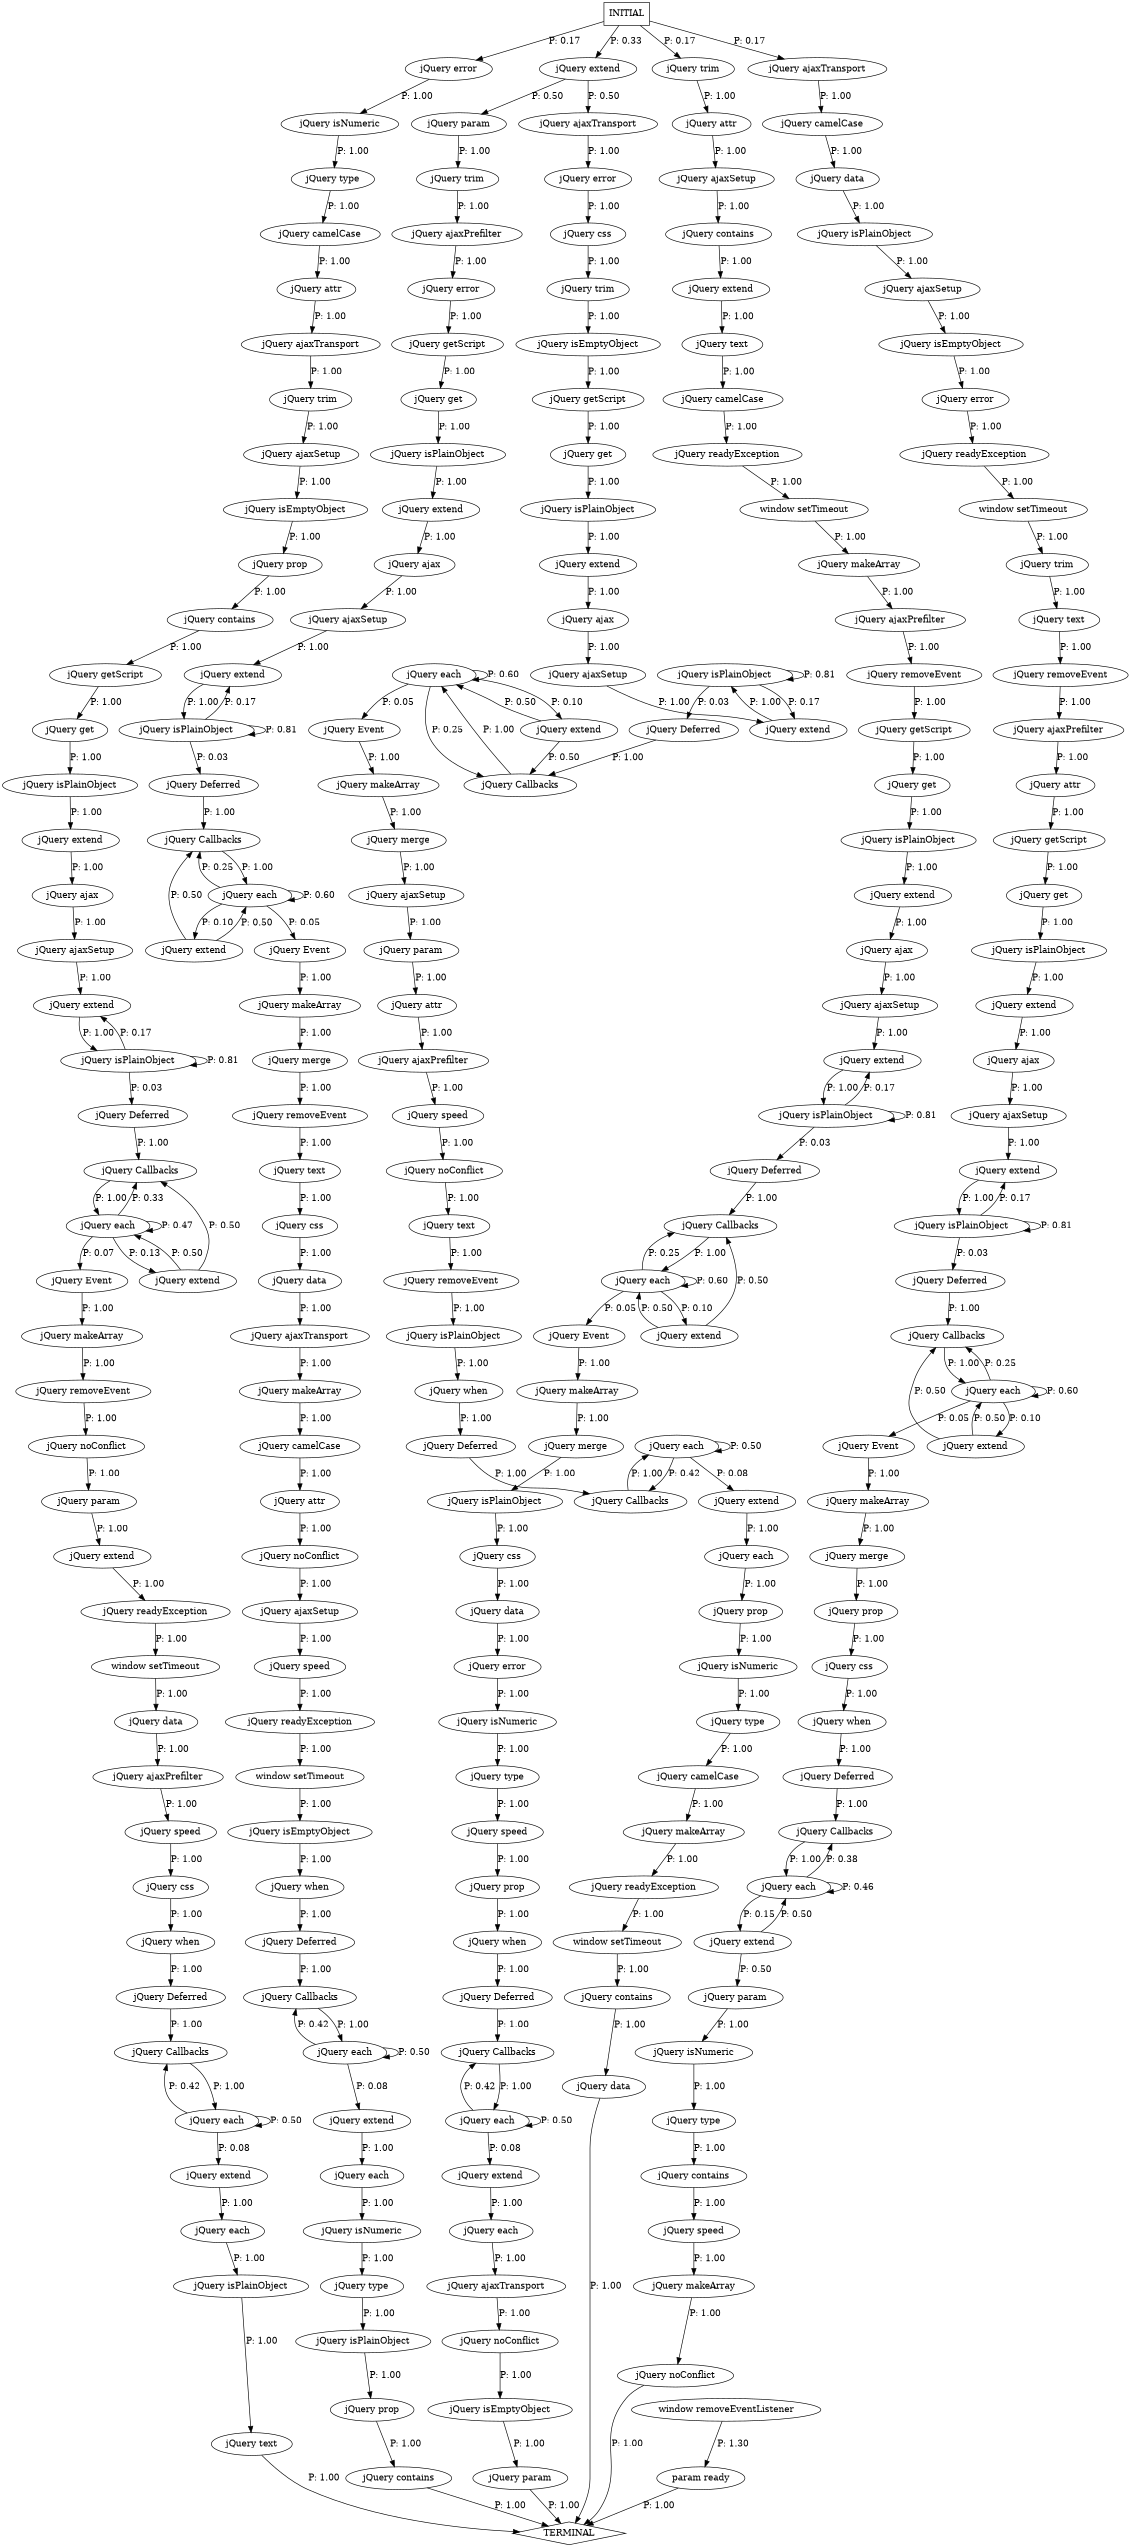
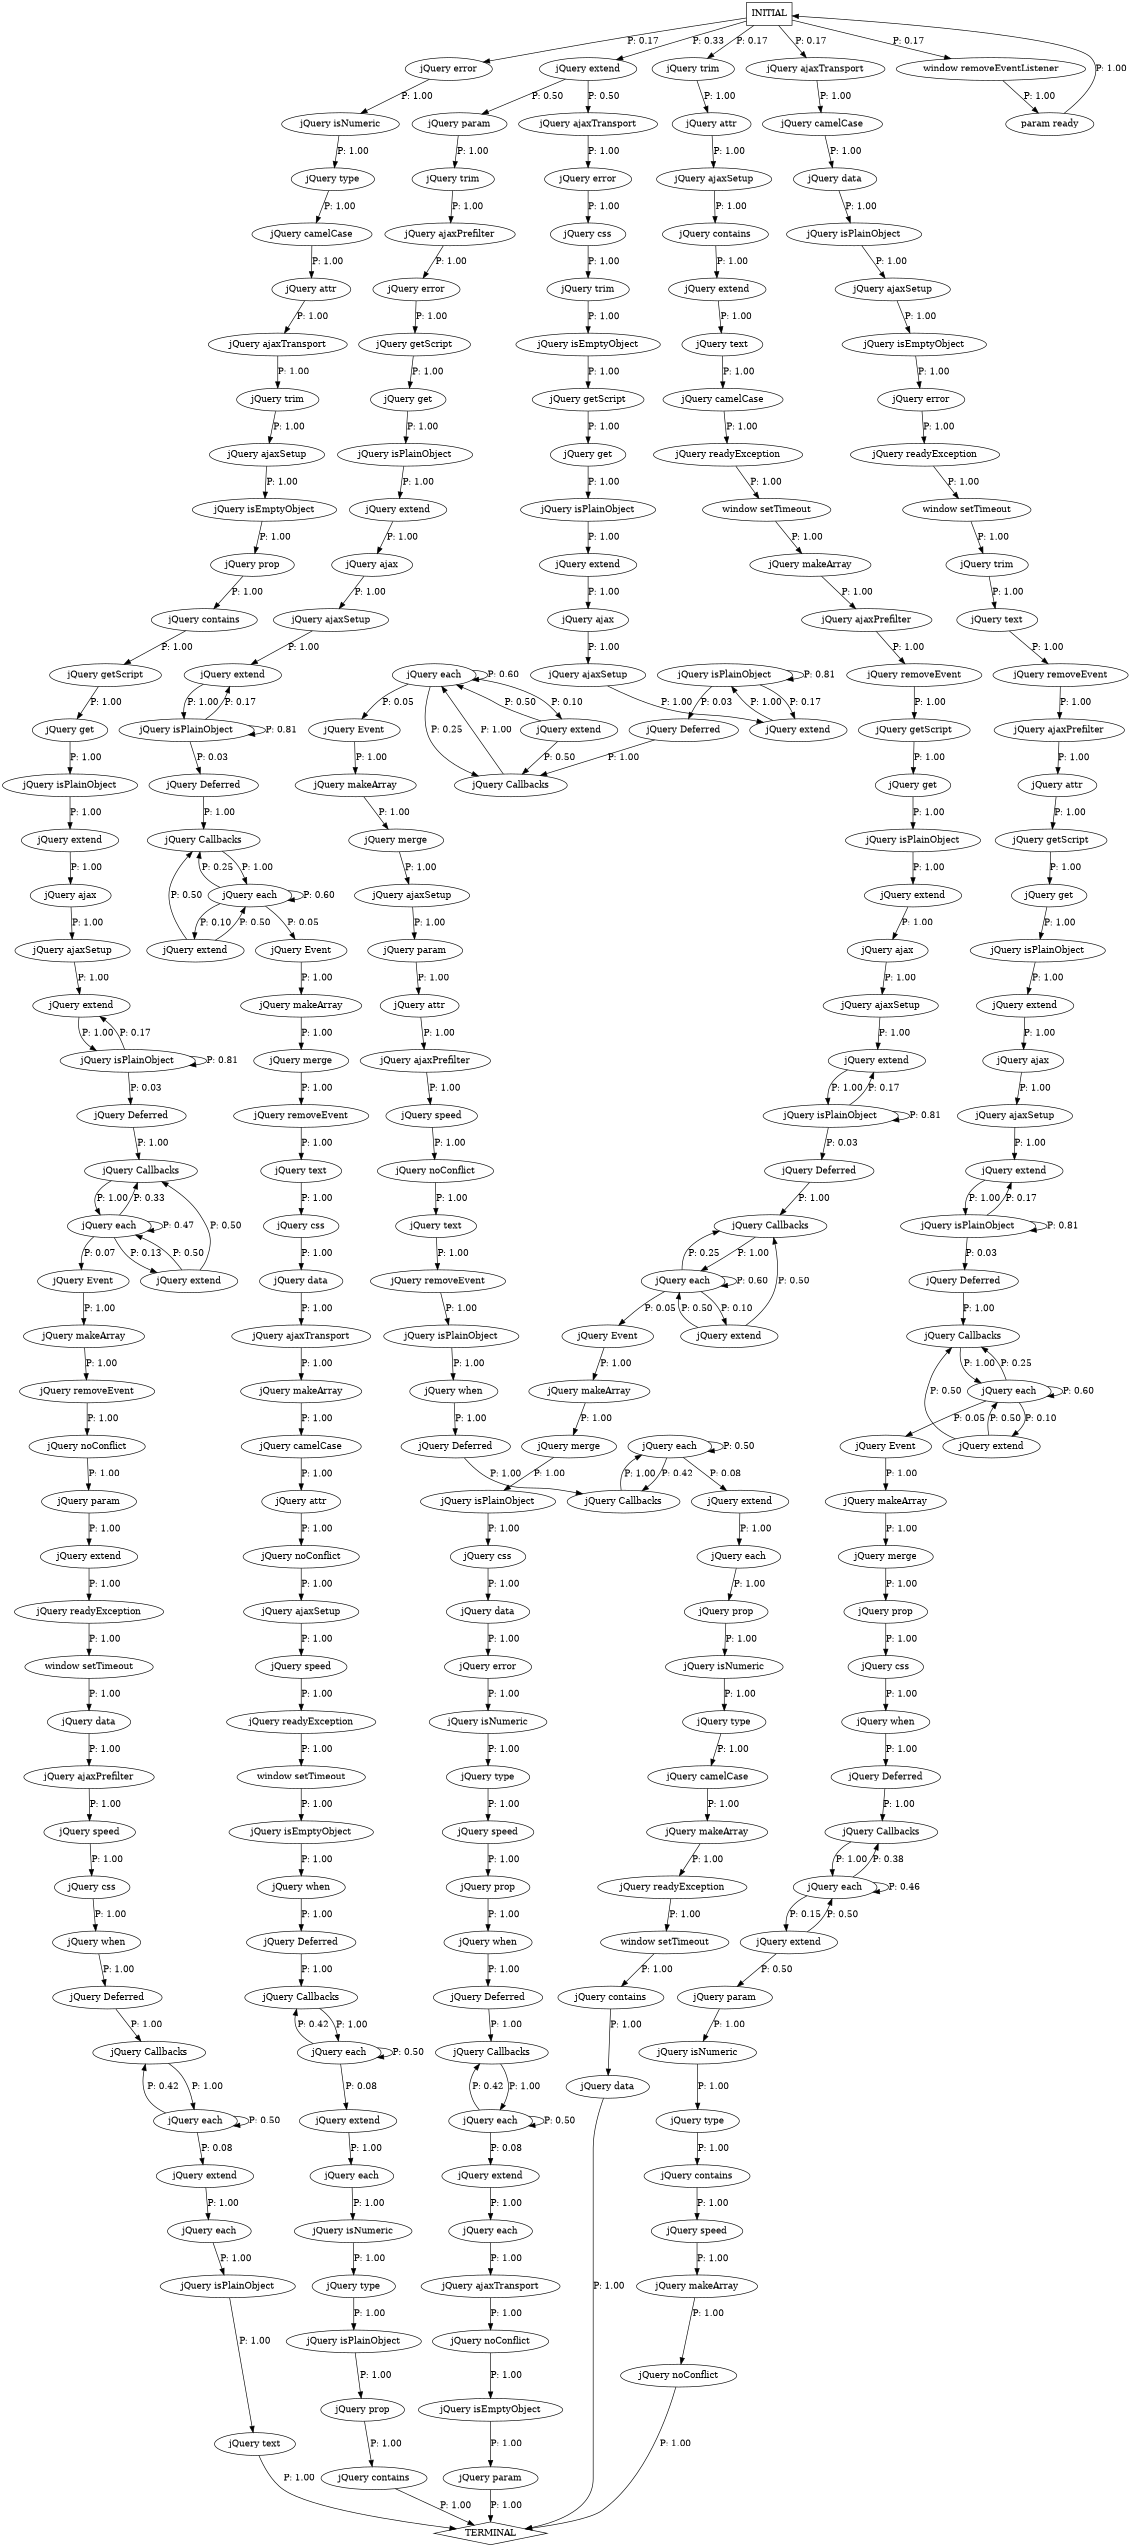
none -> (868, 39)
(733, 2444) -> (1040, 97)
(636, 2506) -> (981, 32)
